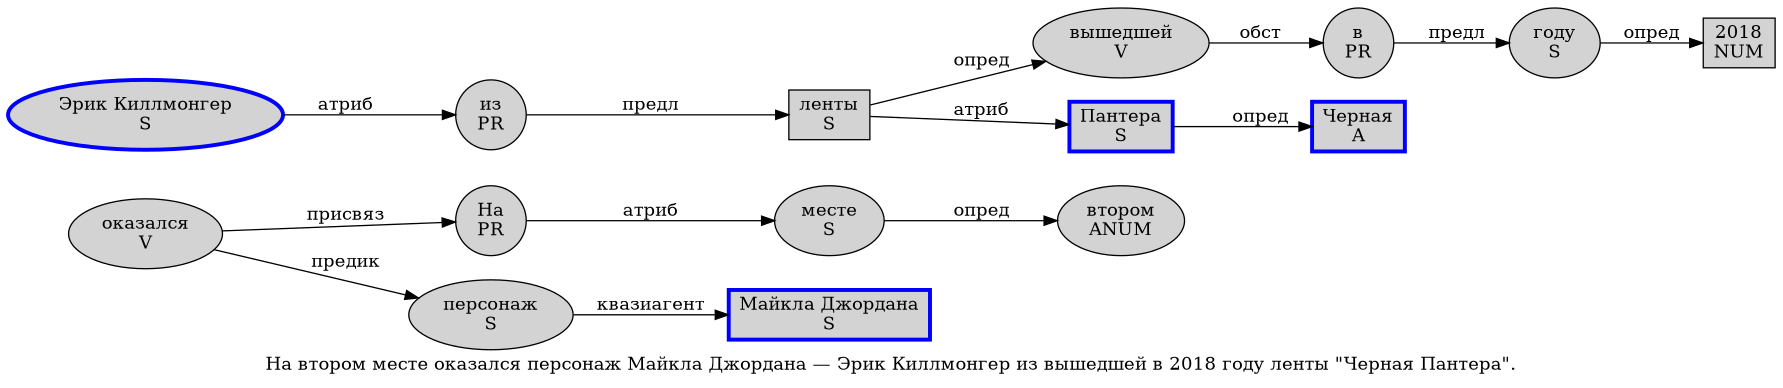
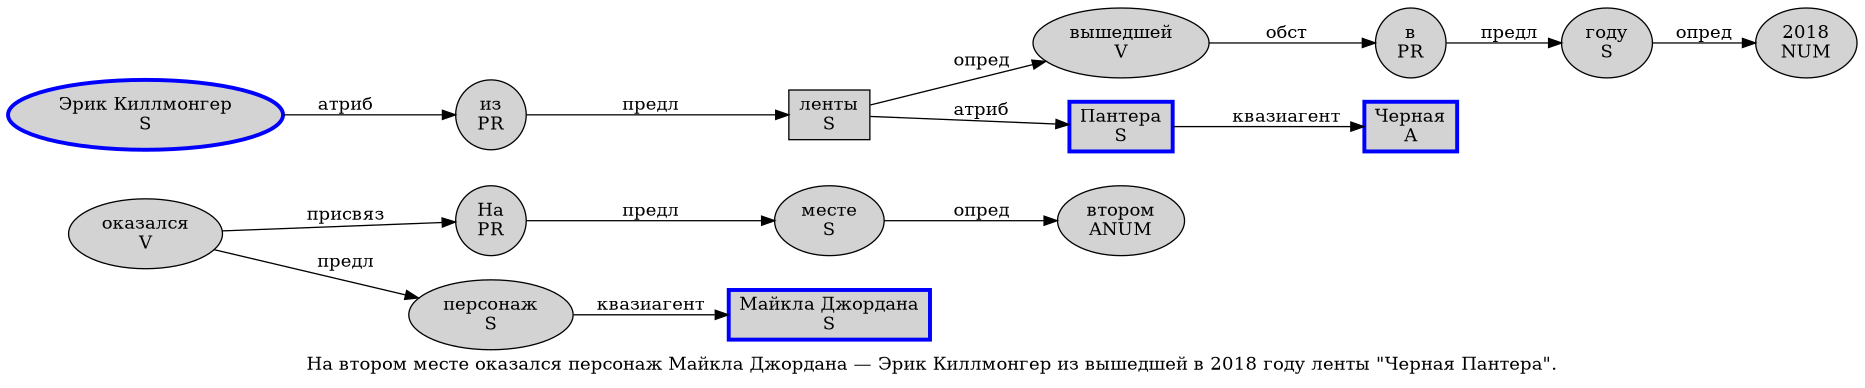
(1739, 43) -> (1806, 43)
(1260, 117) -> (1287, 117)
(651, 211) -> (651, 211)
(346, 262) -> (346, 262)
